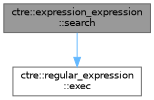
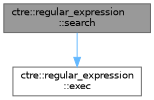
(77, 18) -> (77, 18)
